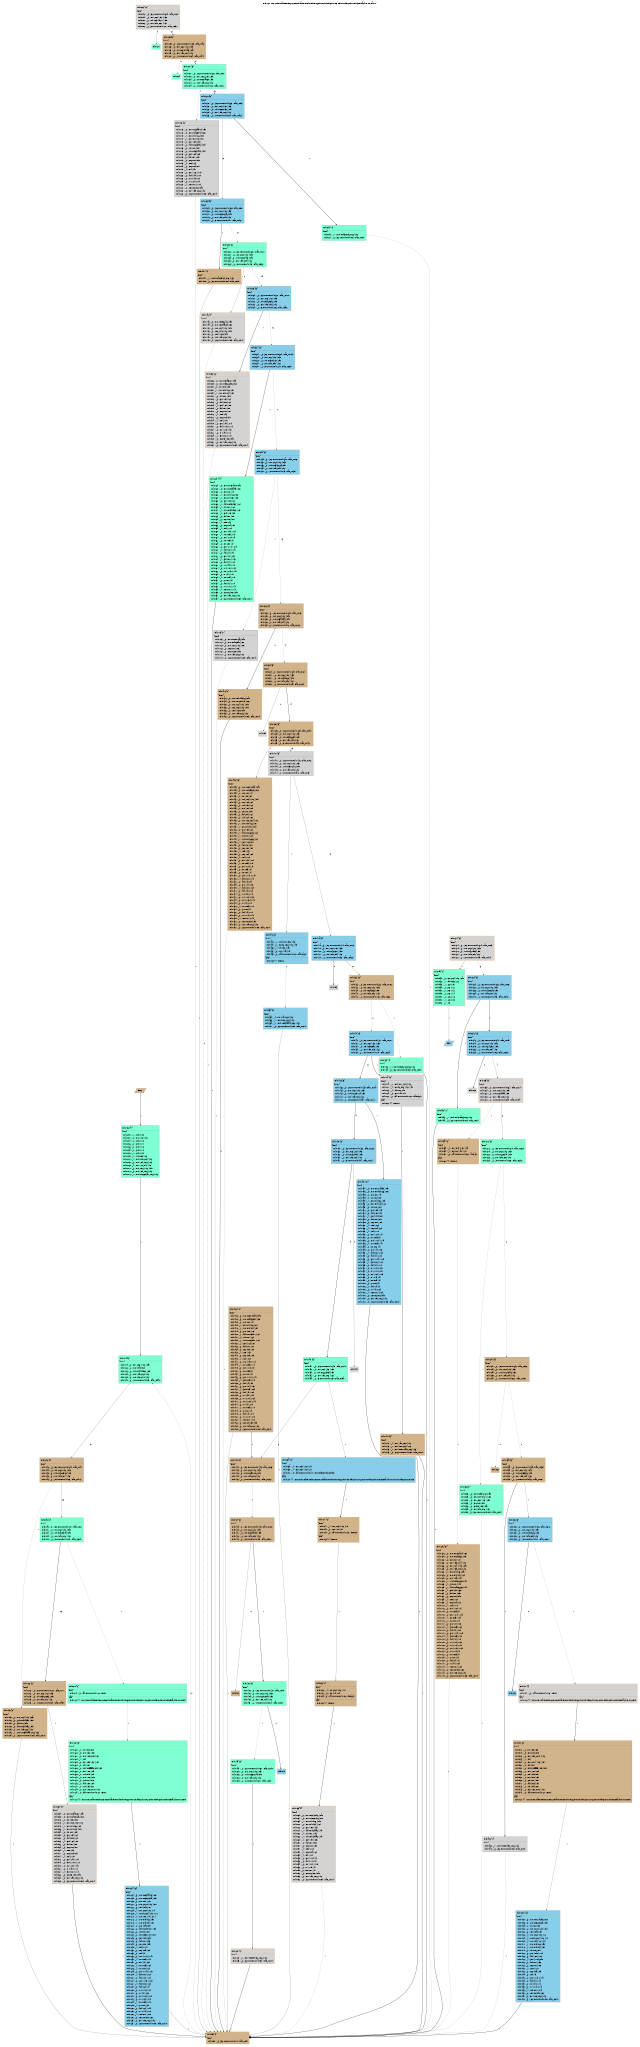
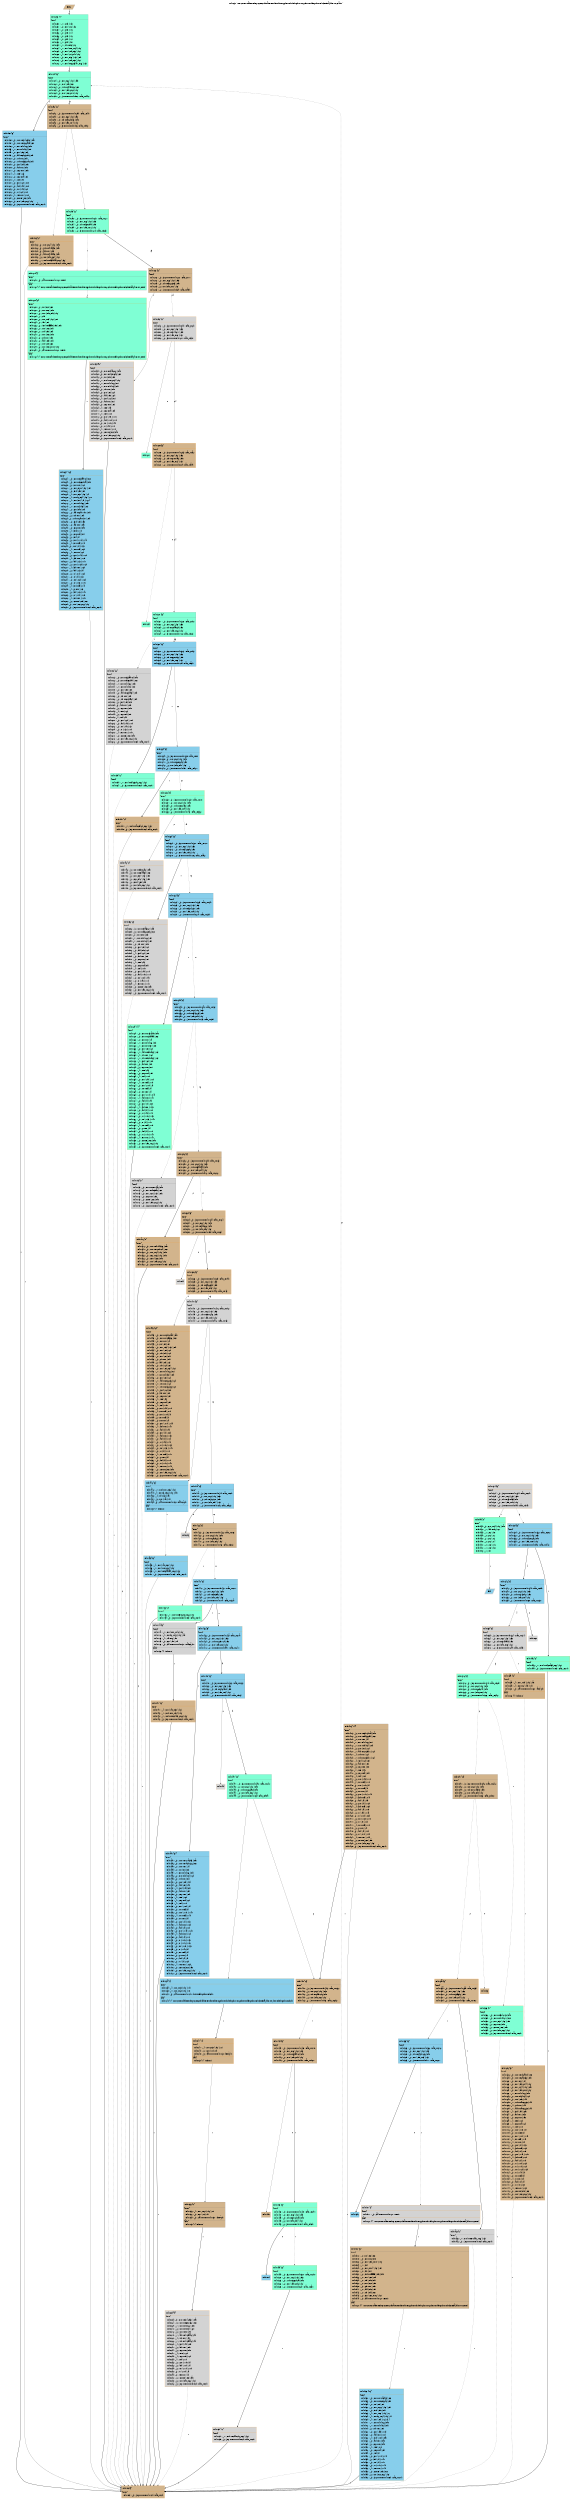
none -> (25, 169)
none -> (172, 304)
